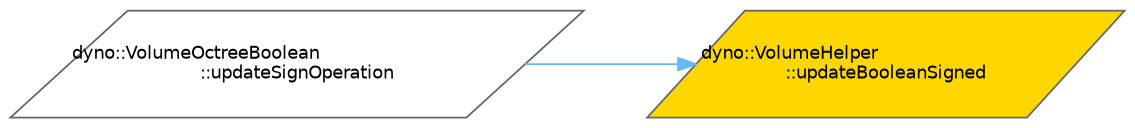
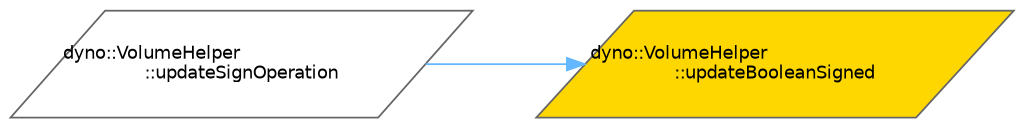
(297, 64) -> (242, 64)
